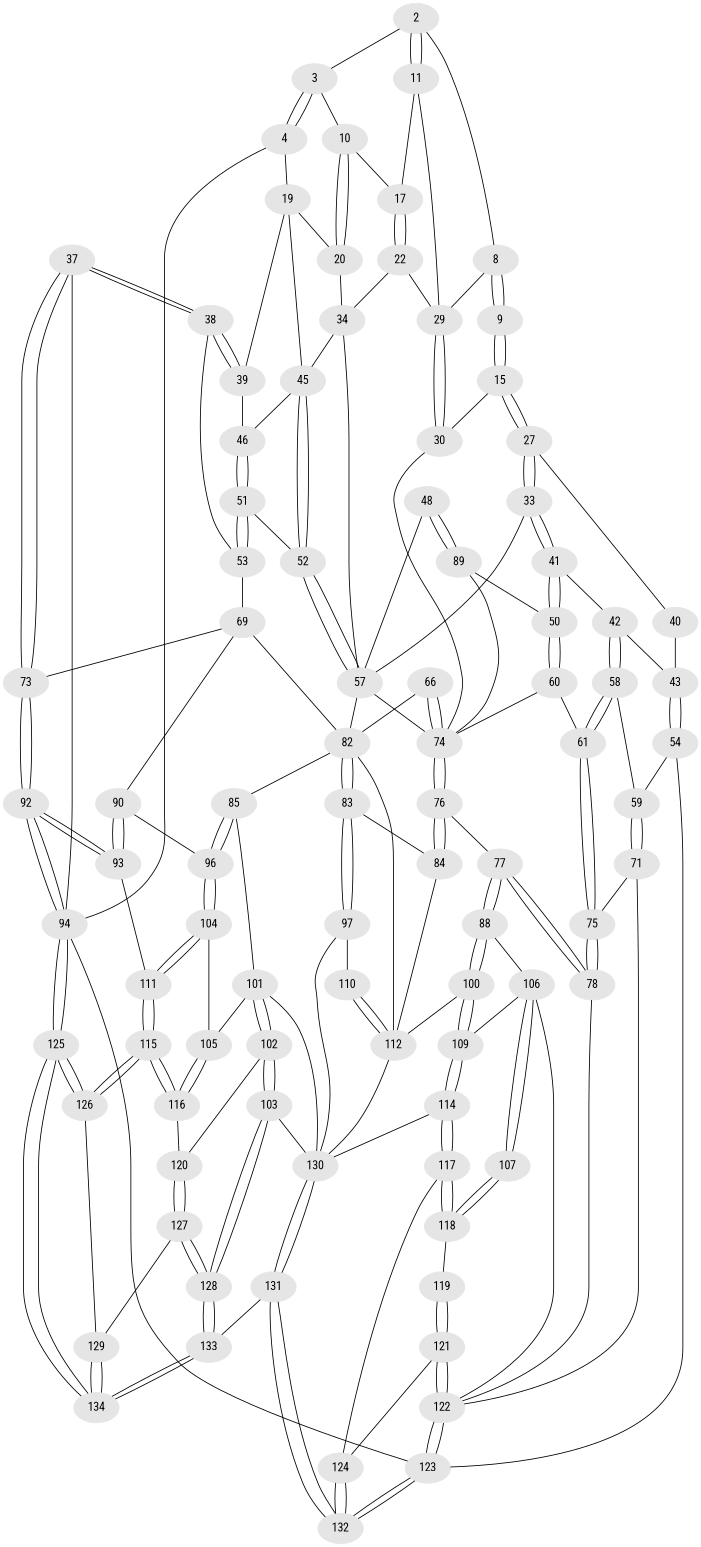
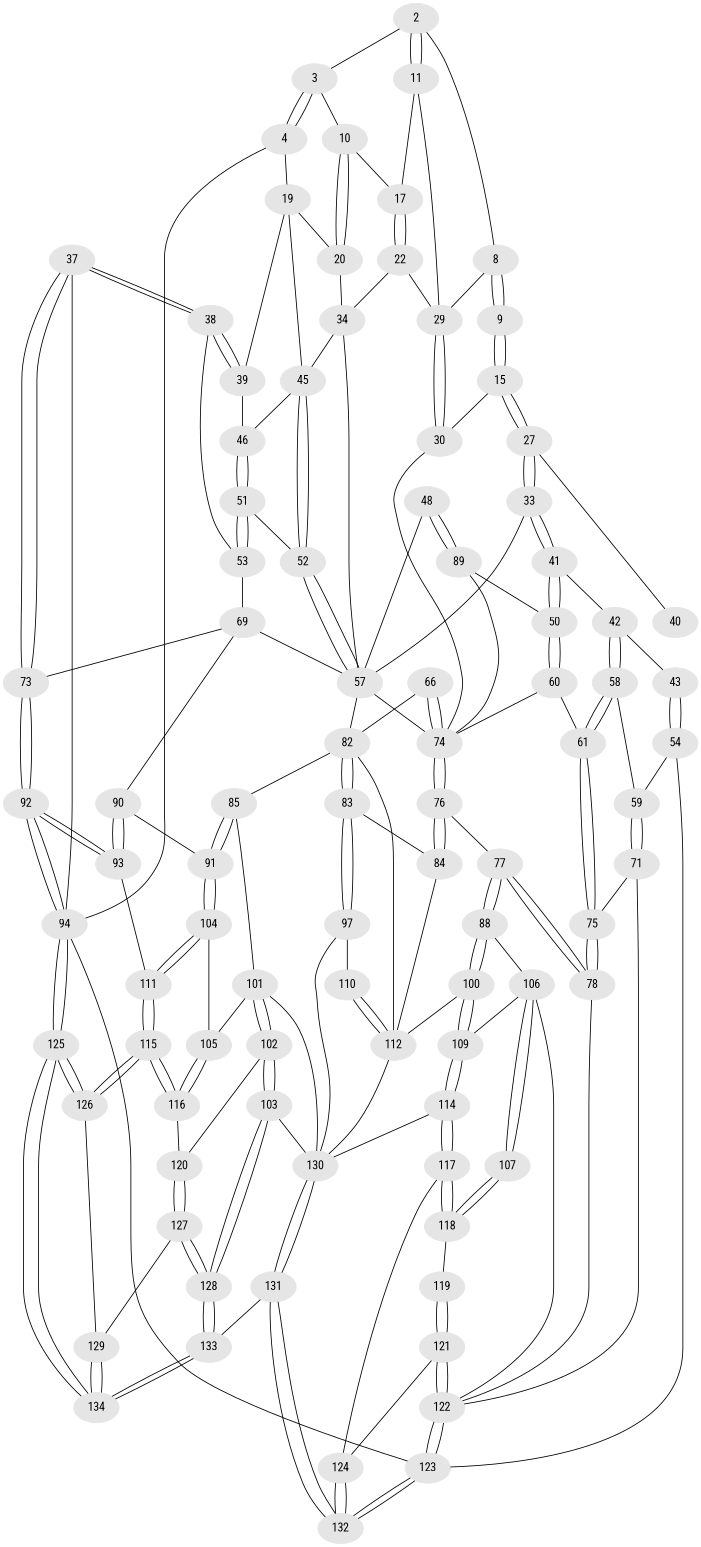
(675, 653) -> none
(295, 683) -> (301, 653)
(211, 864) -> (211, 864)
